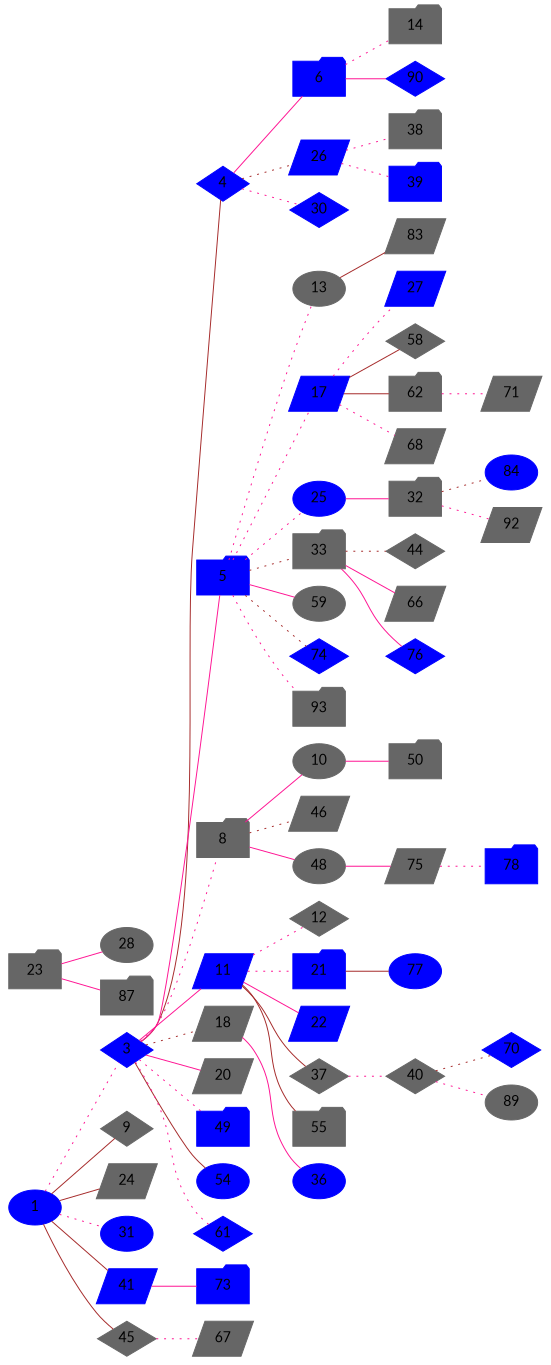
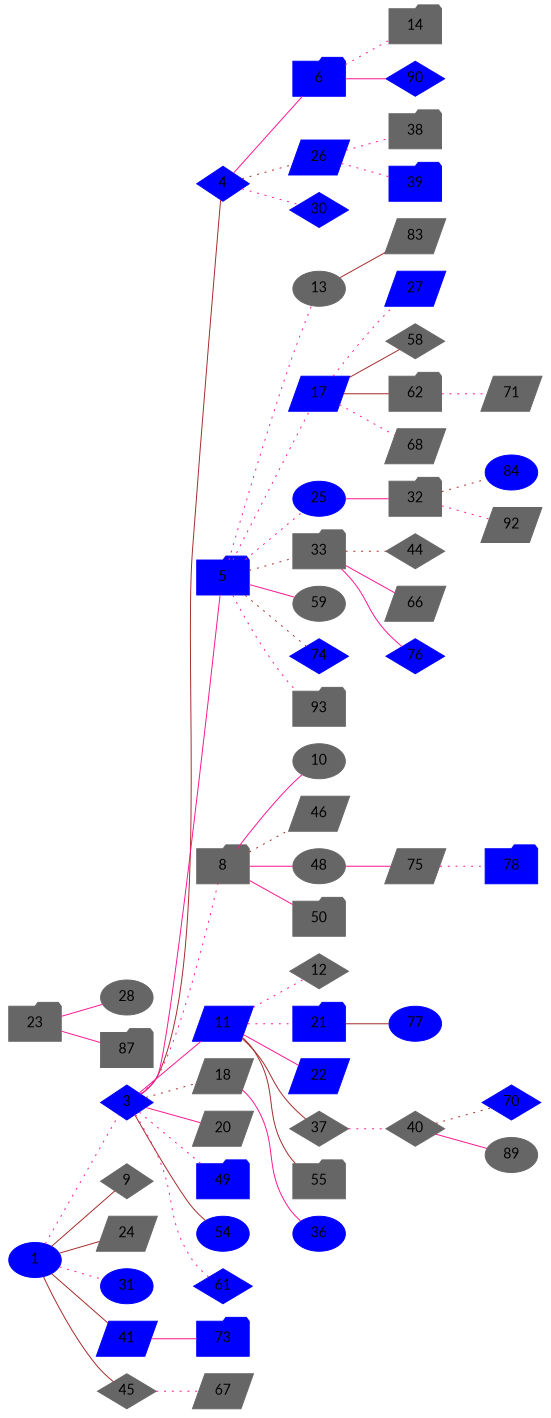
(367, 761) -> (271, 892)
(461, 1089) -> (461, 1141)
